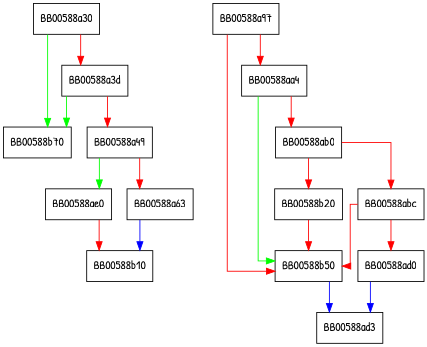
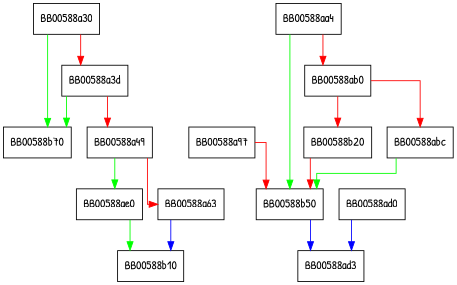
(260, 45) -> none
(99, 231) -> (130, 231)
(391, 231) -> none
(350, 232) -> (361, 173)
